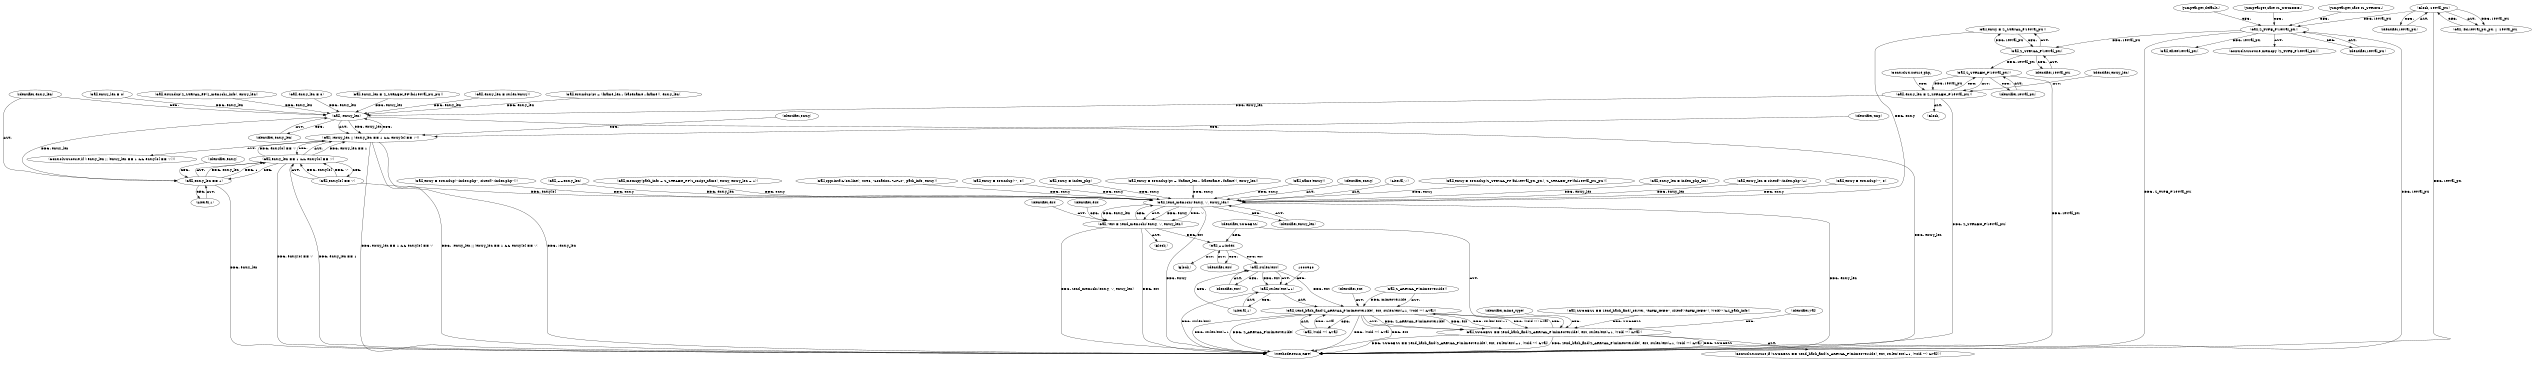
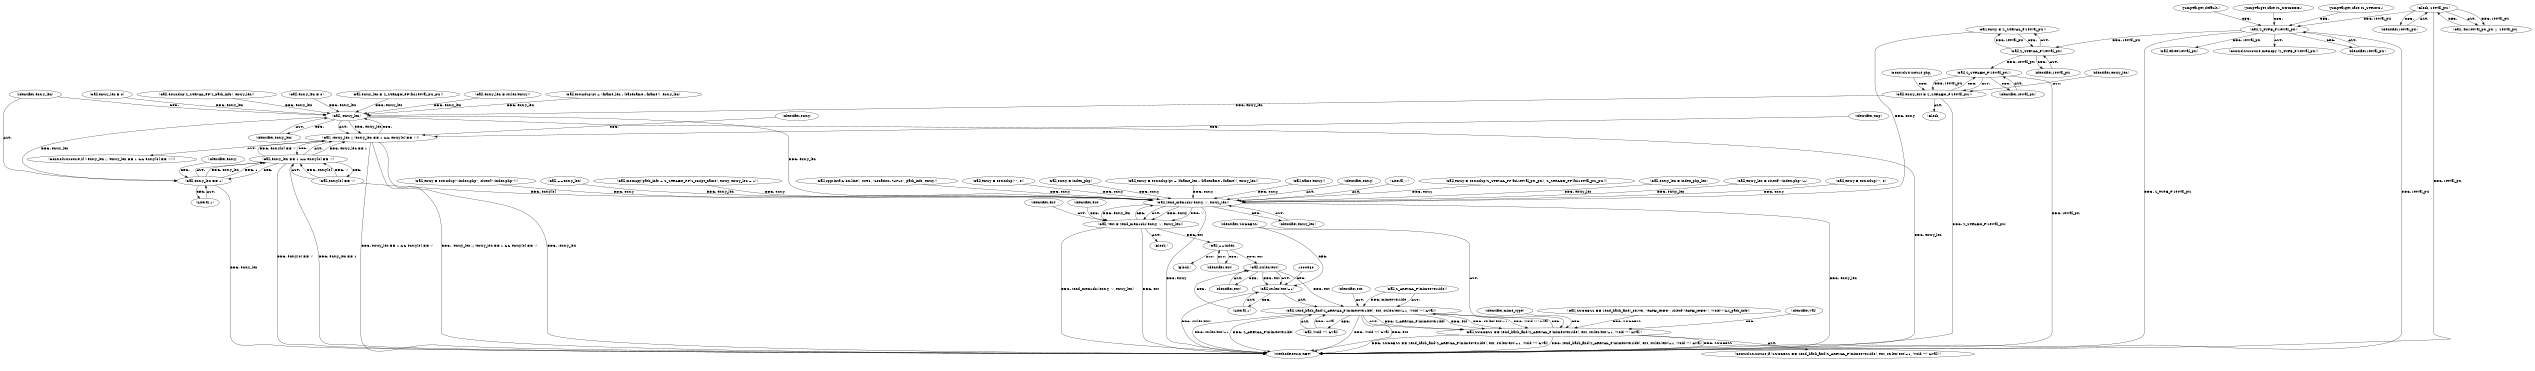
(207, 94) -> (207, 94)
(1934, 94) -> (1934, 94)
none -> (782, 134)
(1232, 234) -> (1310, 250)
